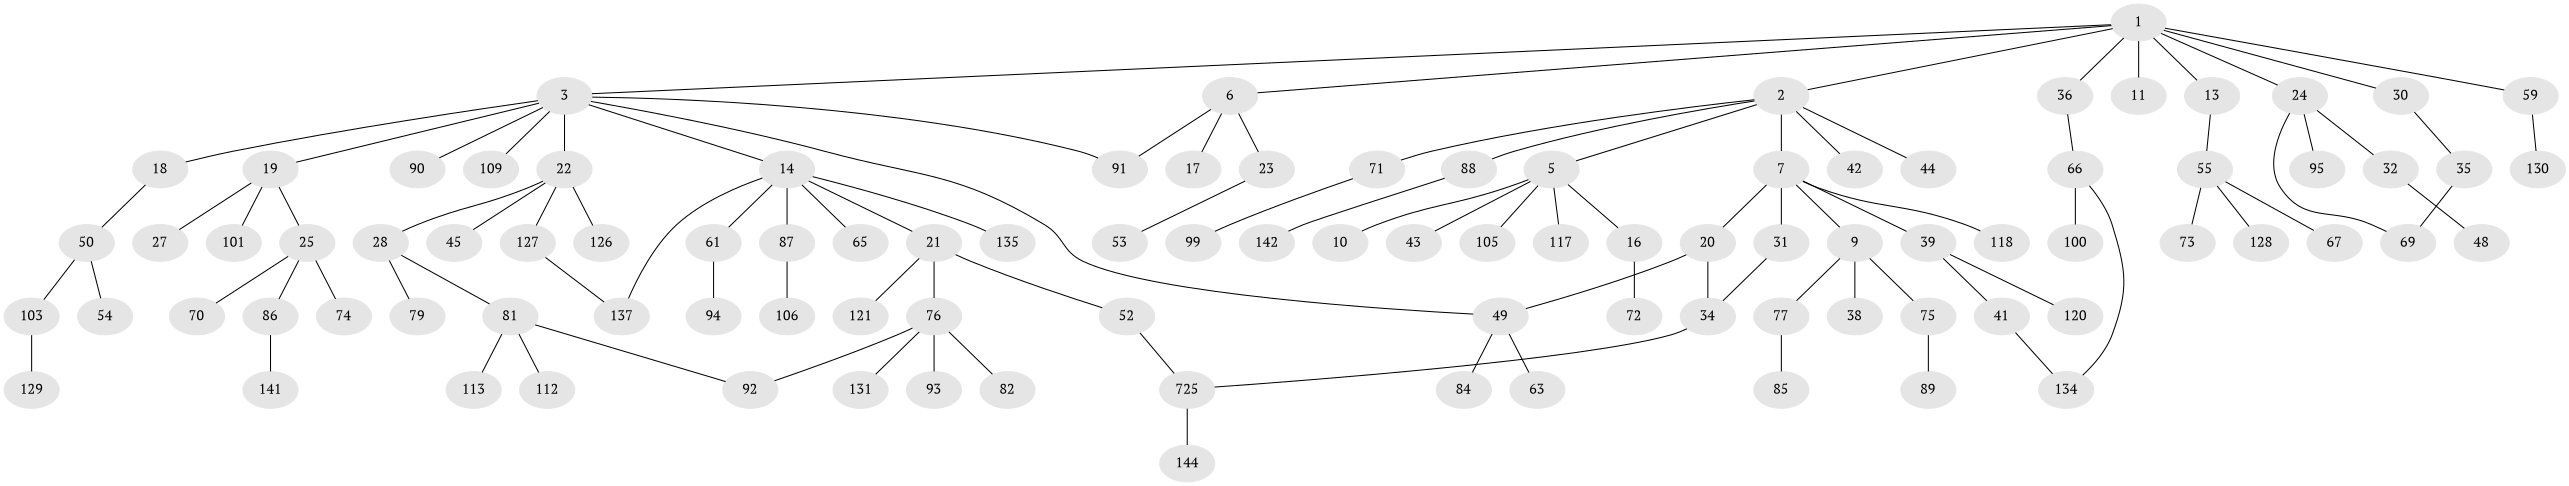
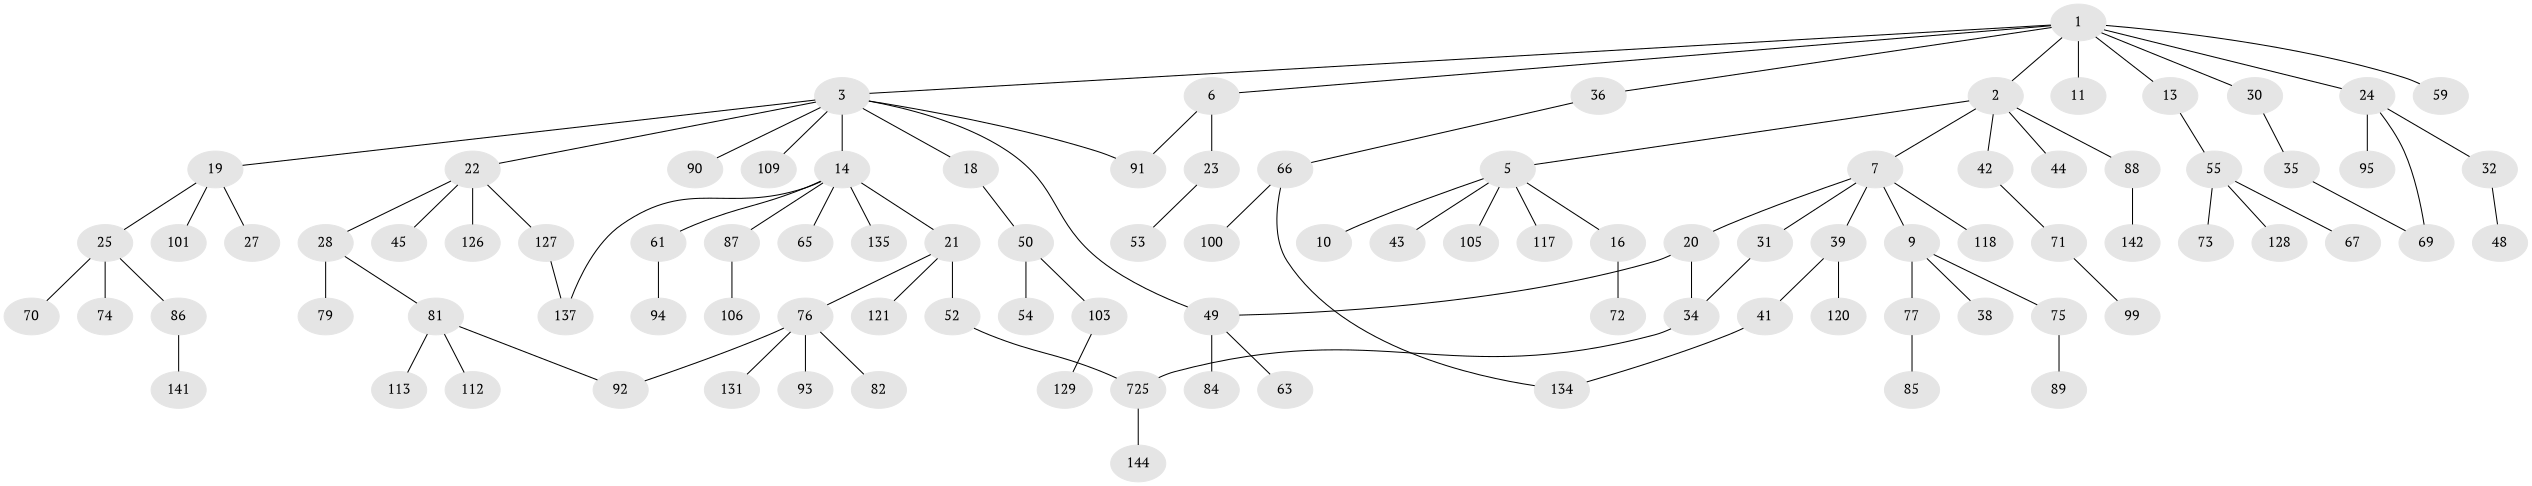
(1577, 123) -> (2022, 206)
(1193, 169) -> none
(2538, 169) -> none
